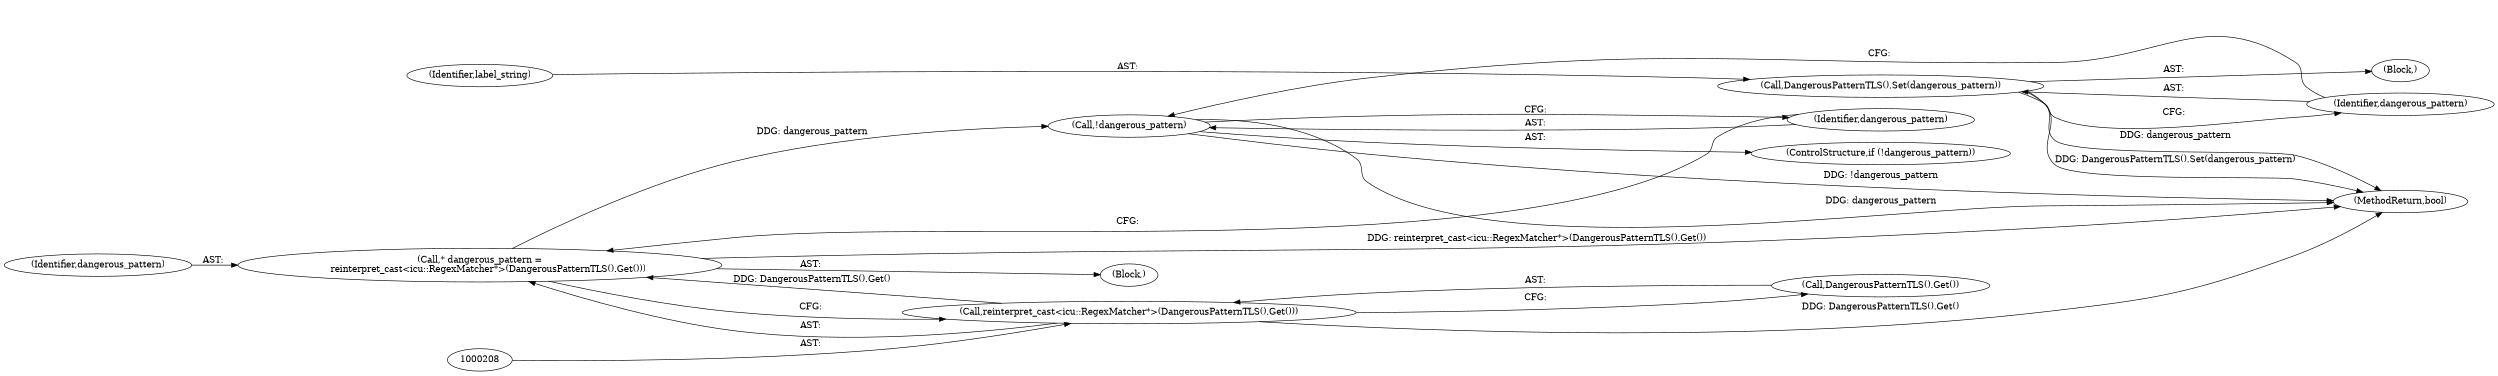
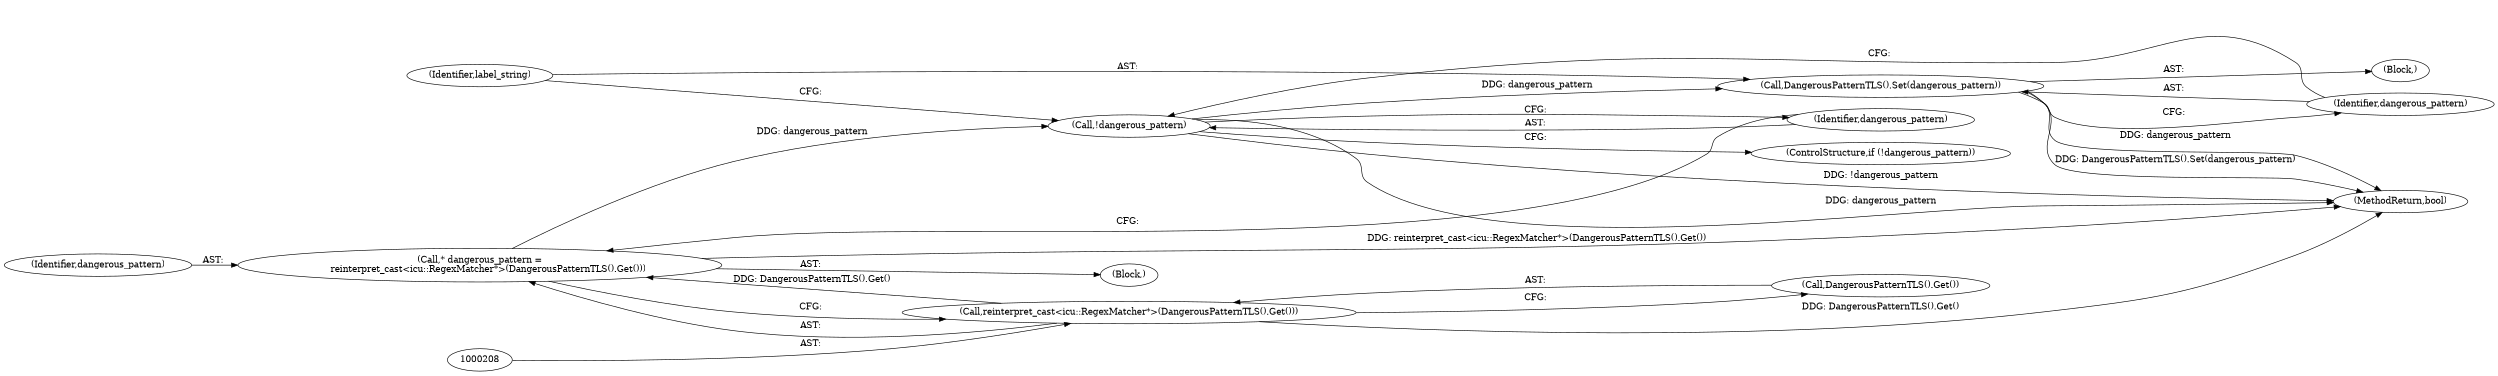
none -> (1454, 98)
none -> (799, 100)
(1537, 138) -> (1537, 138)
